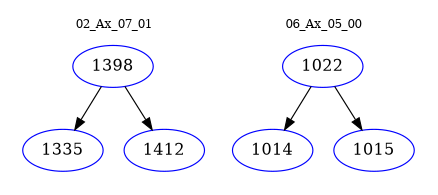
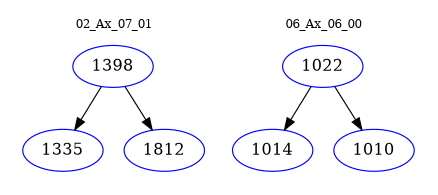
(324, 25) -> (324, 25)
(164, 150) -> (164, 150)
(374, 150) -> (374, 150)
